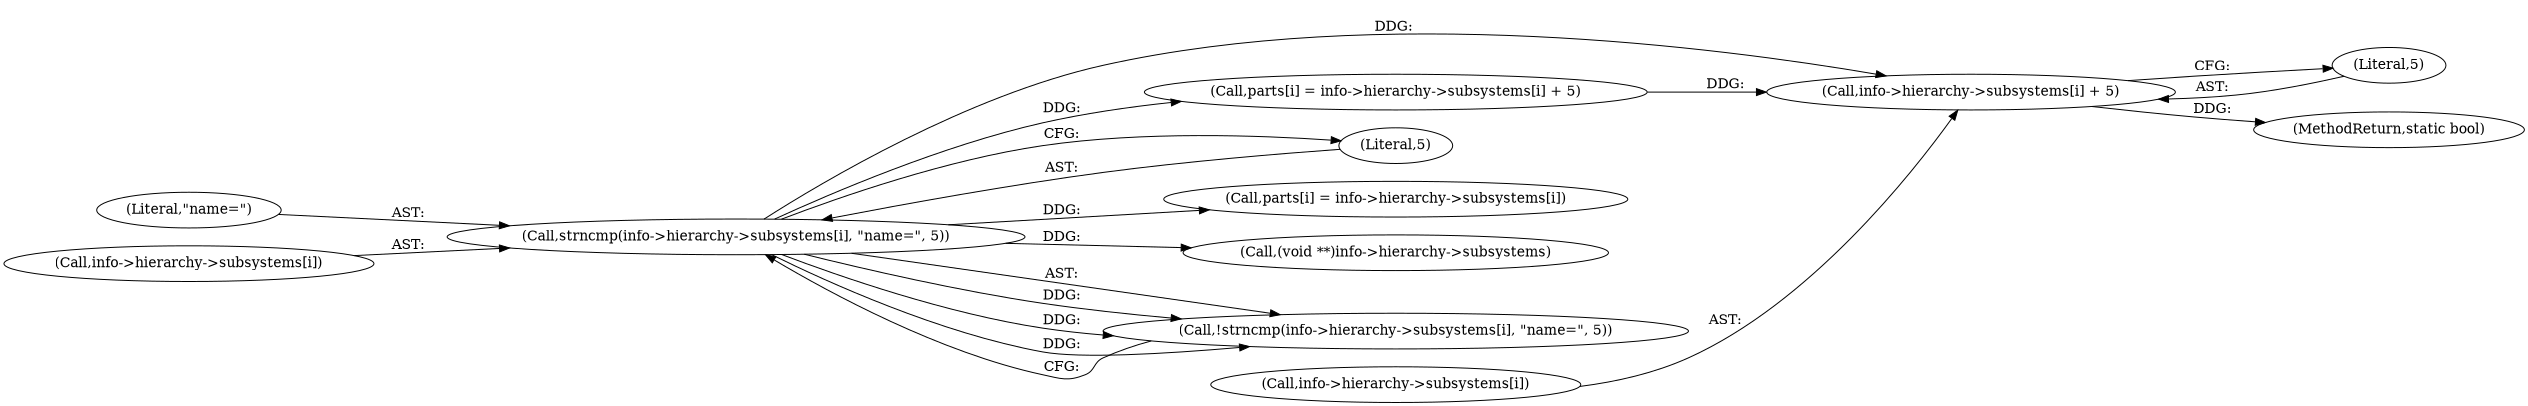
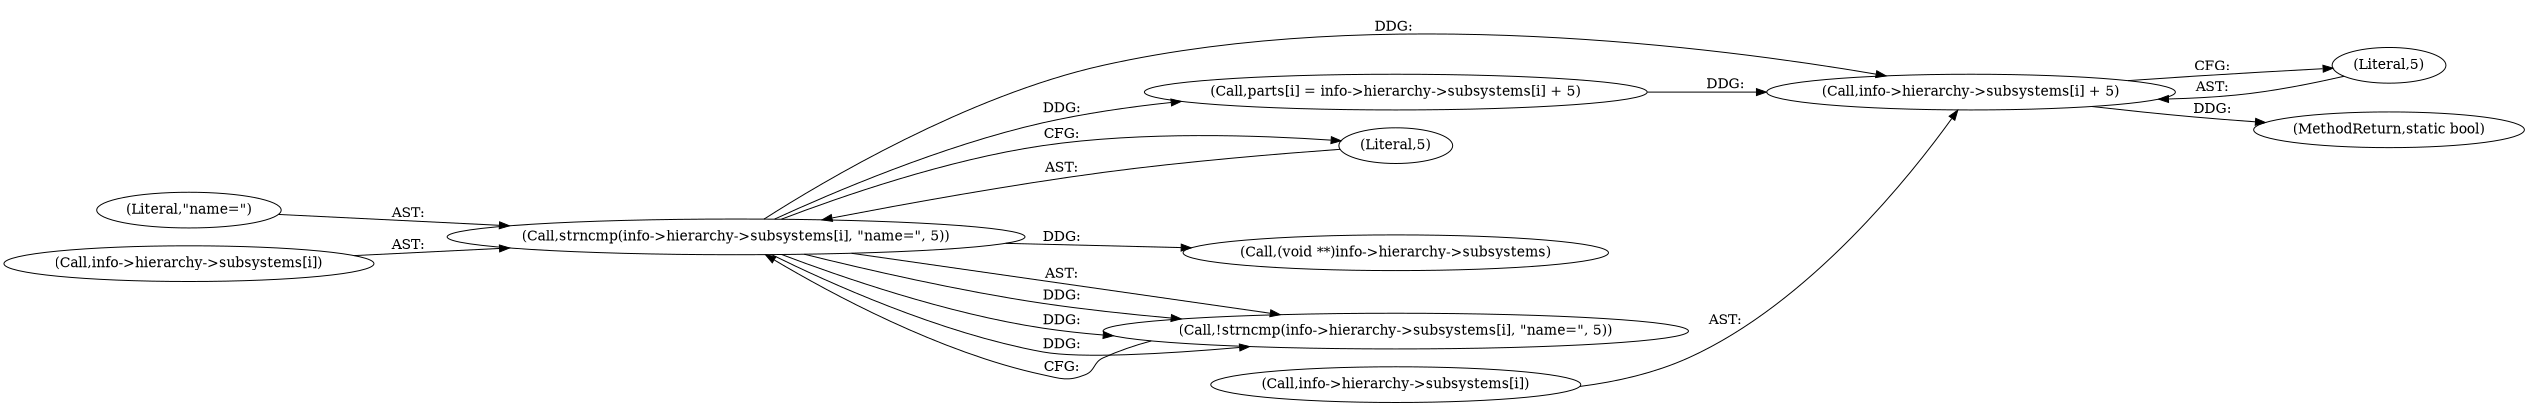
(1396, 199) -> none
